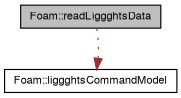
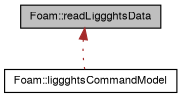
(98, 43) -> (83, 55)
